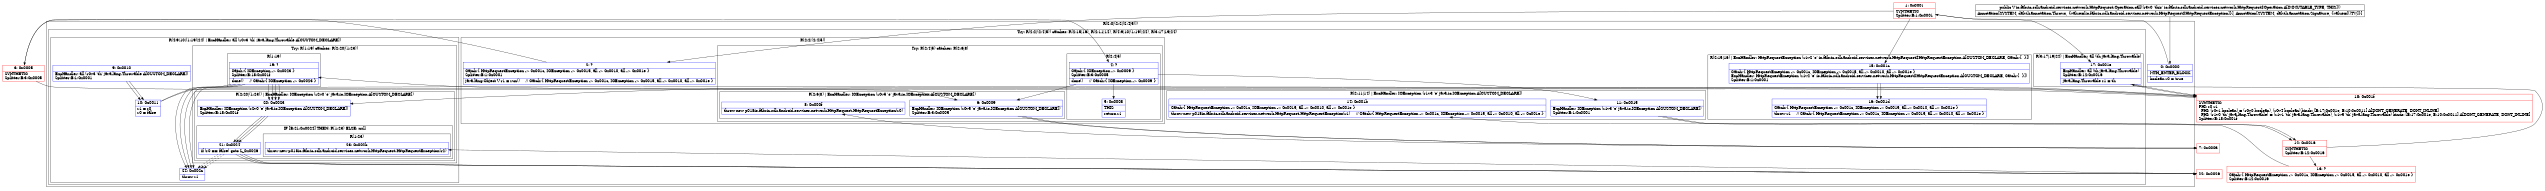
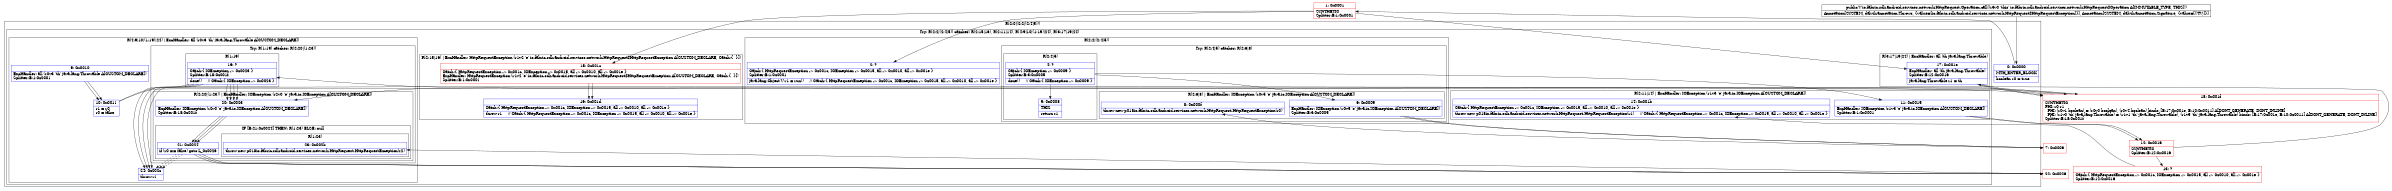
(23, 73) -> none
(1879, 73) -> (591, 73)
